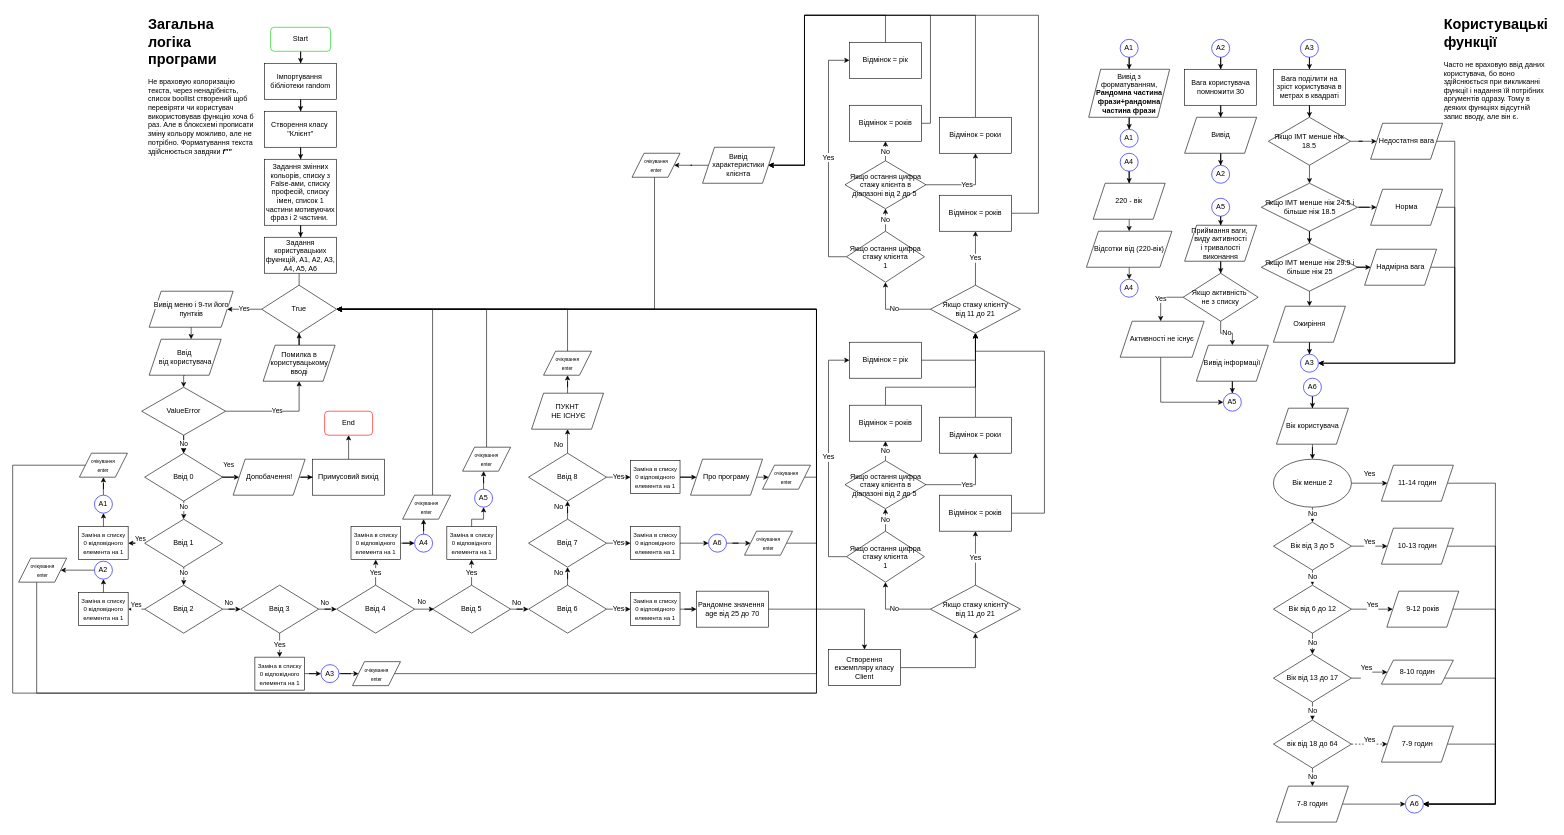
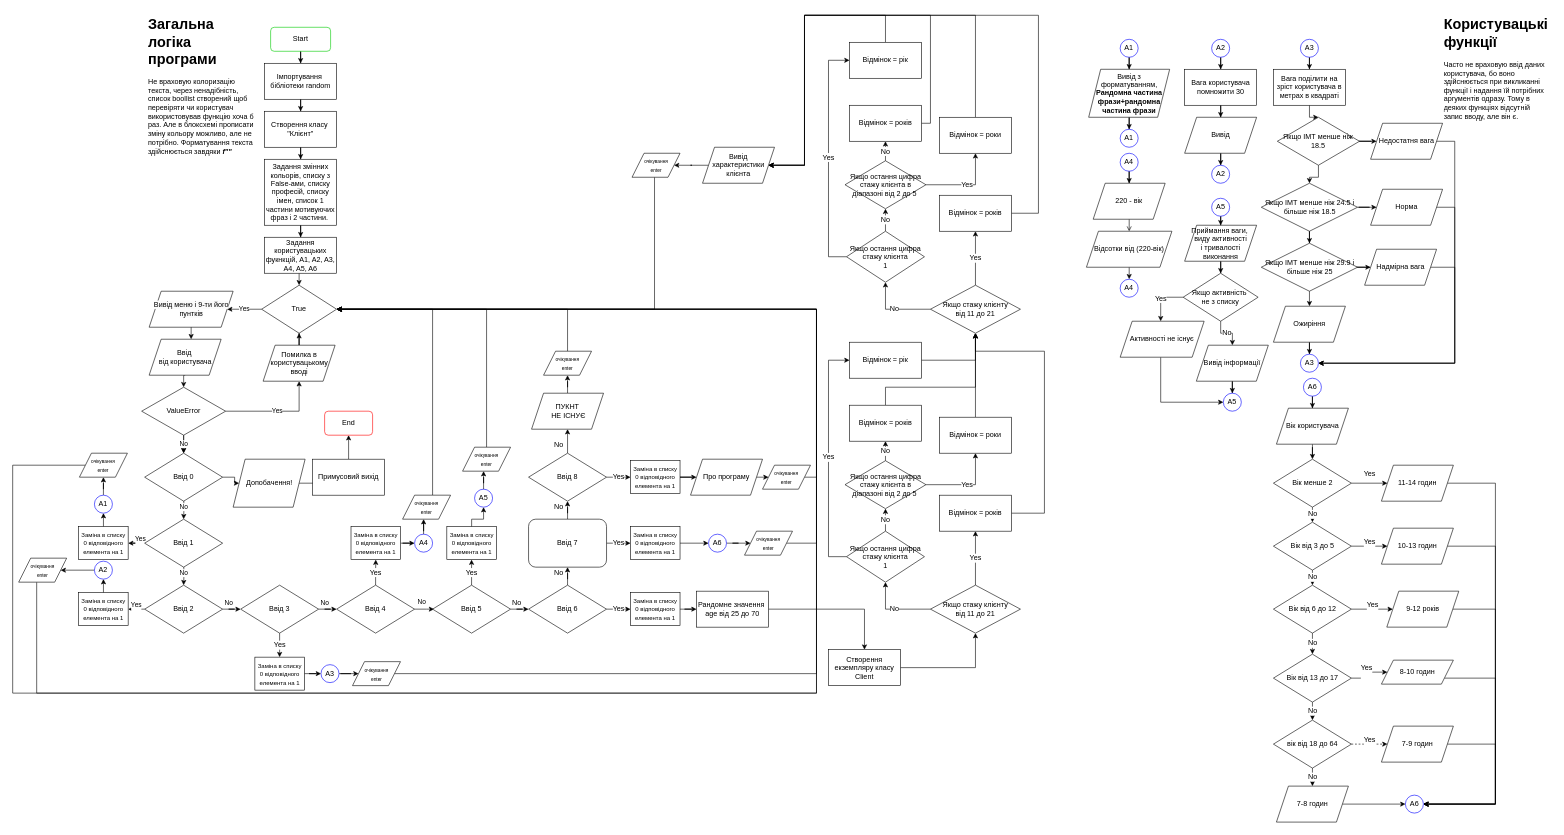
(1309, 141) -> (1318, 141)
(1129, 225) -> (1129, 227)
(299, 281) -> (299, 279)
(269, 477) -> (269, 483)
(1312, 483) -> (1312, 483)
(567, 543) -> (567, 543)
